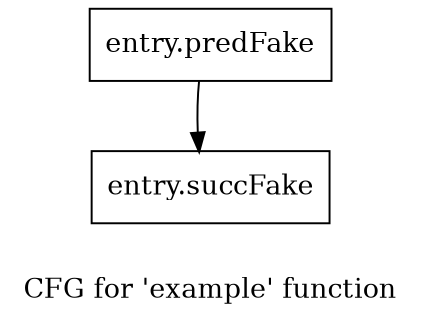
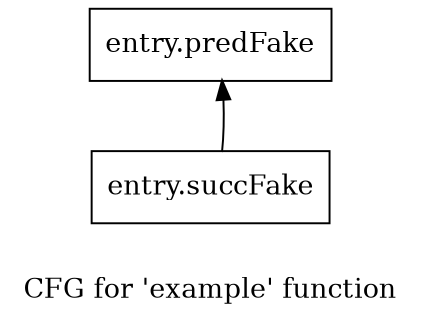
(198, 106) -> (224, 126)
